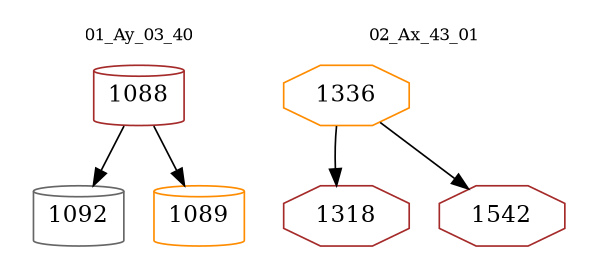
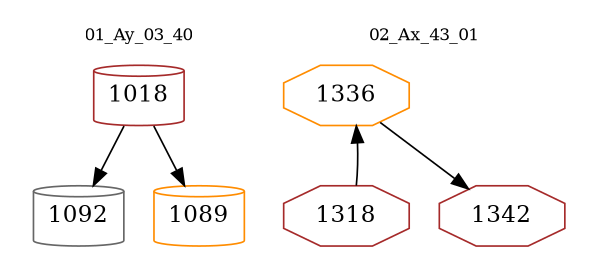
(139, 95) -> (139, 95)
(335, 147) -> (358, 164)
(502, 216) -> (502, 216)
